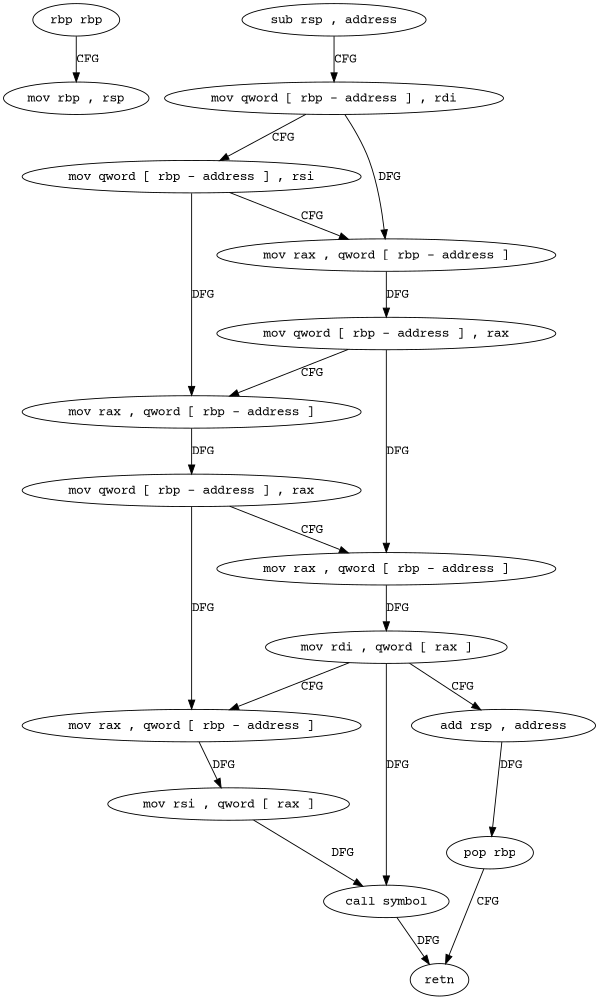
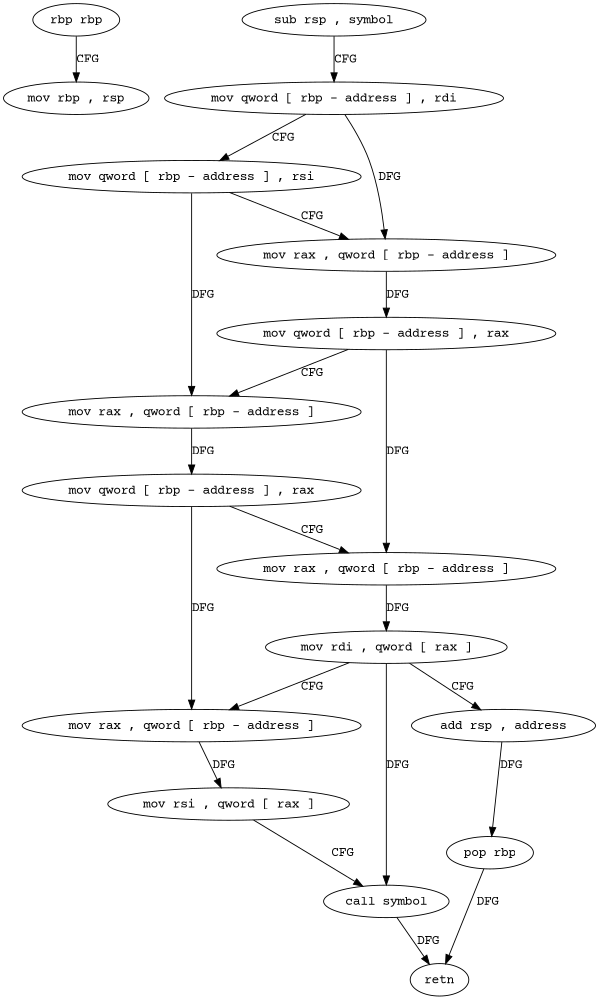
(334, 20) -> (334, 20)
(343, 853) -> (343, 853)
(488, 901) -> (488, 901)
